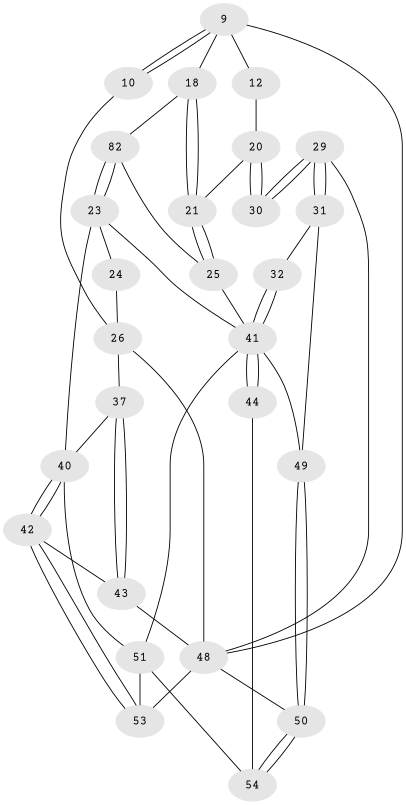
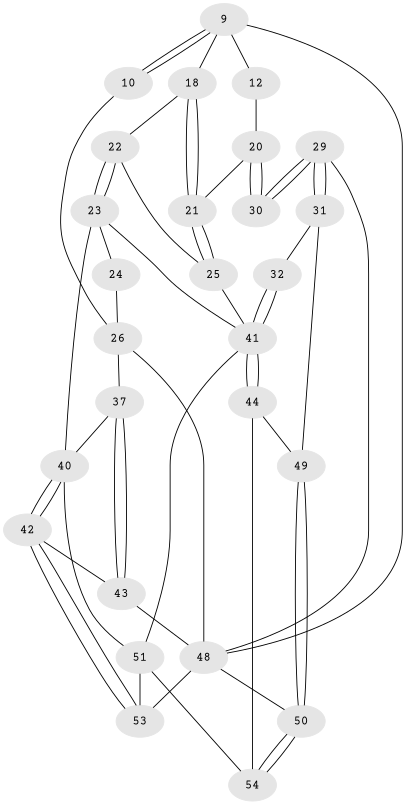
(115, 147) -> (115, 147)
(289, 399) -> (277, 434)
